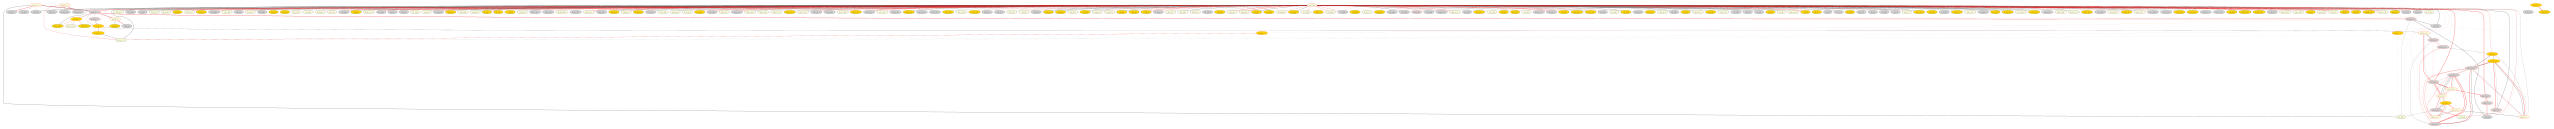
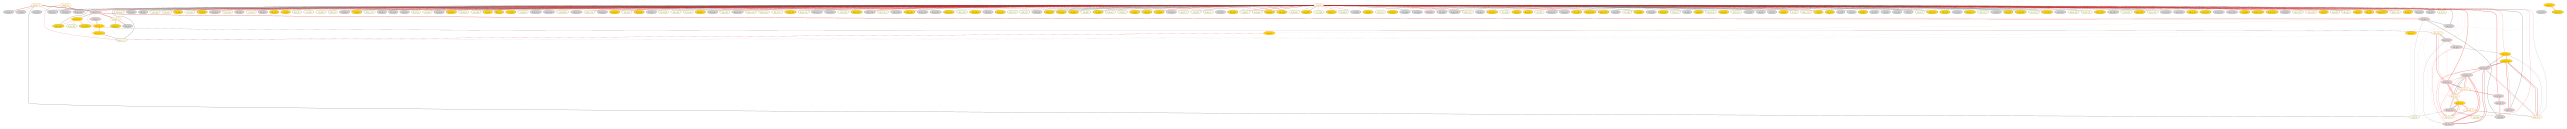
(1000, 12) -> (1000, 12)
none -> (1049, 12)
